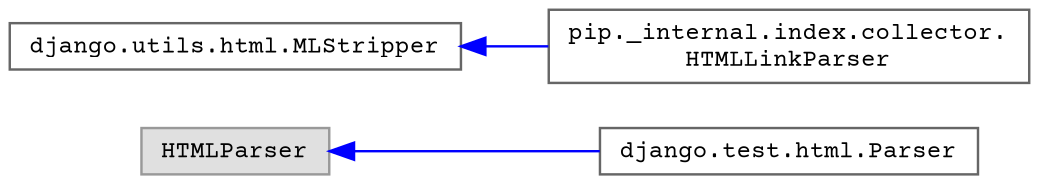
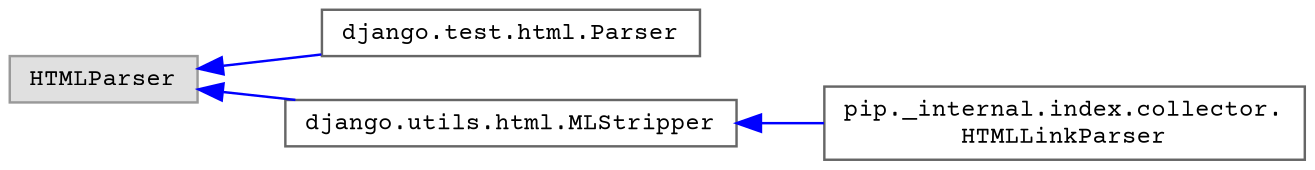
none -> (259, 96)
